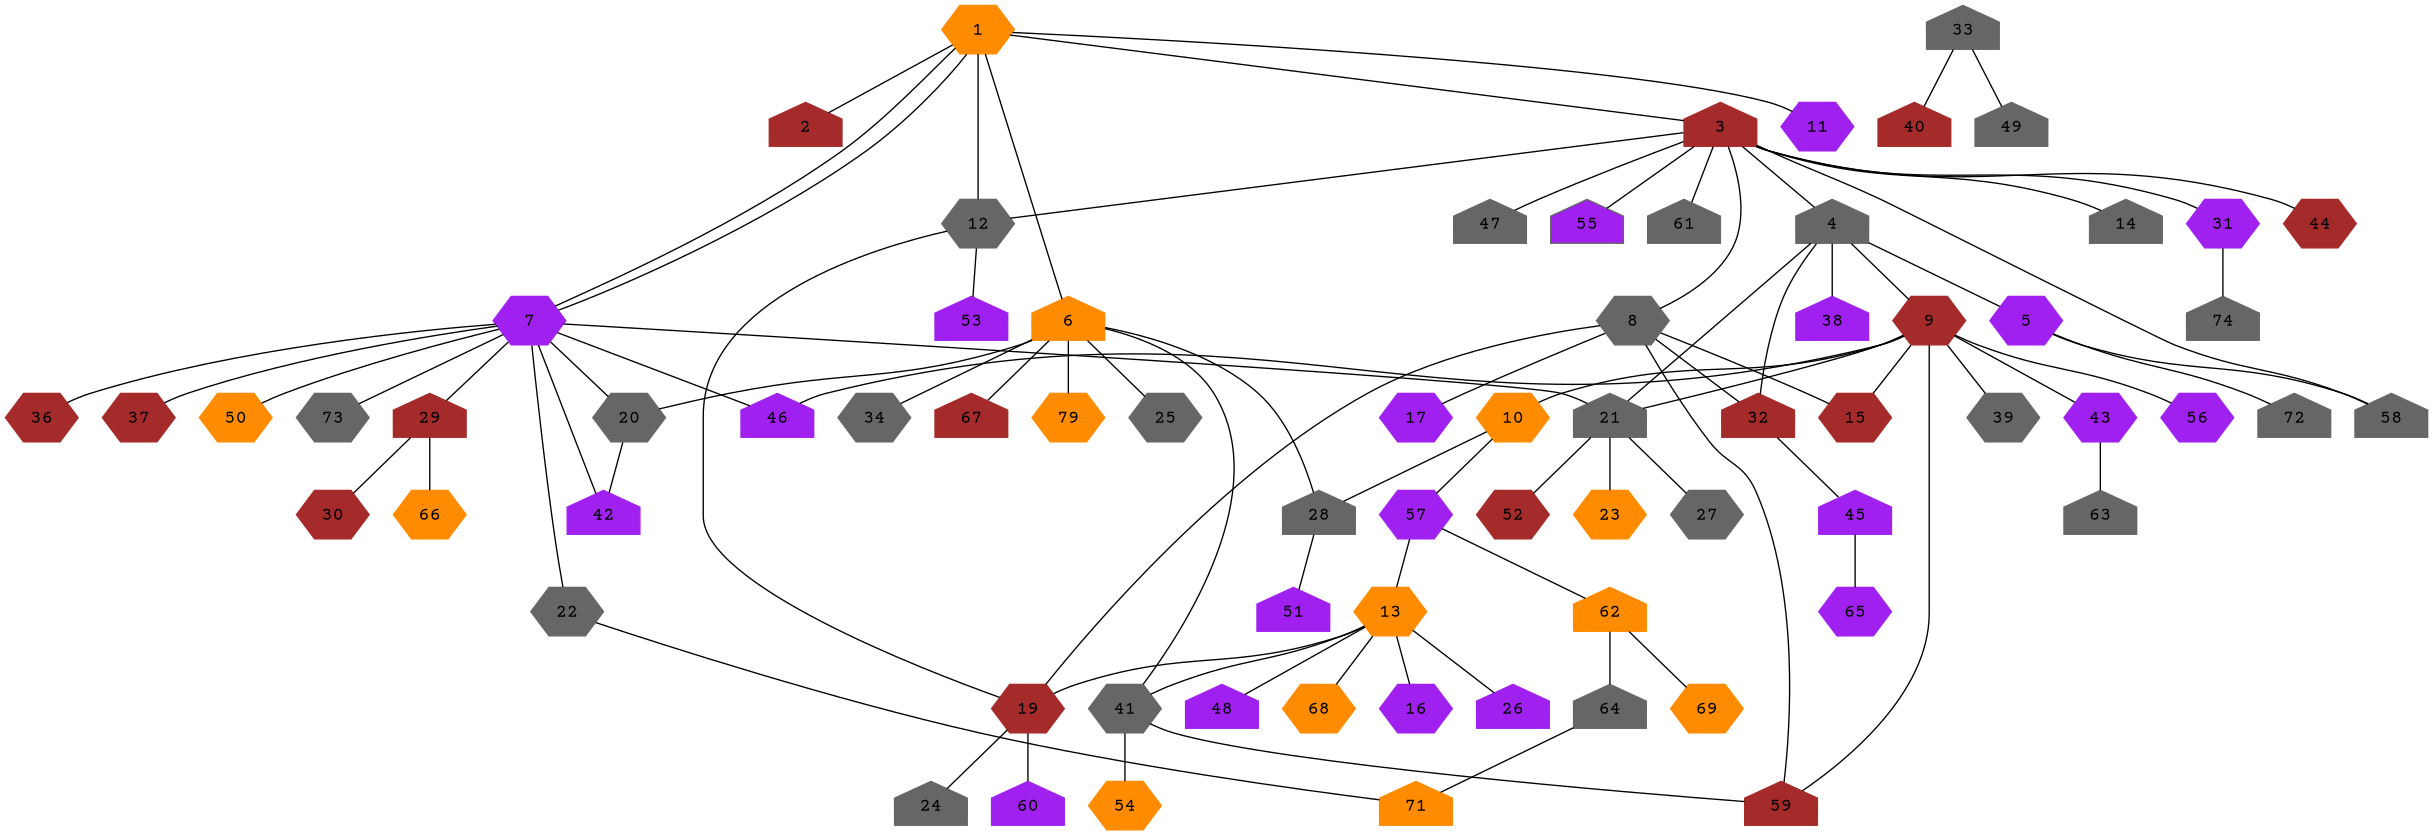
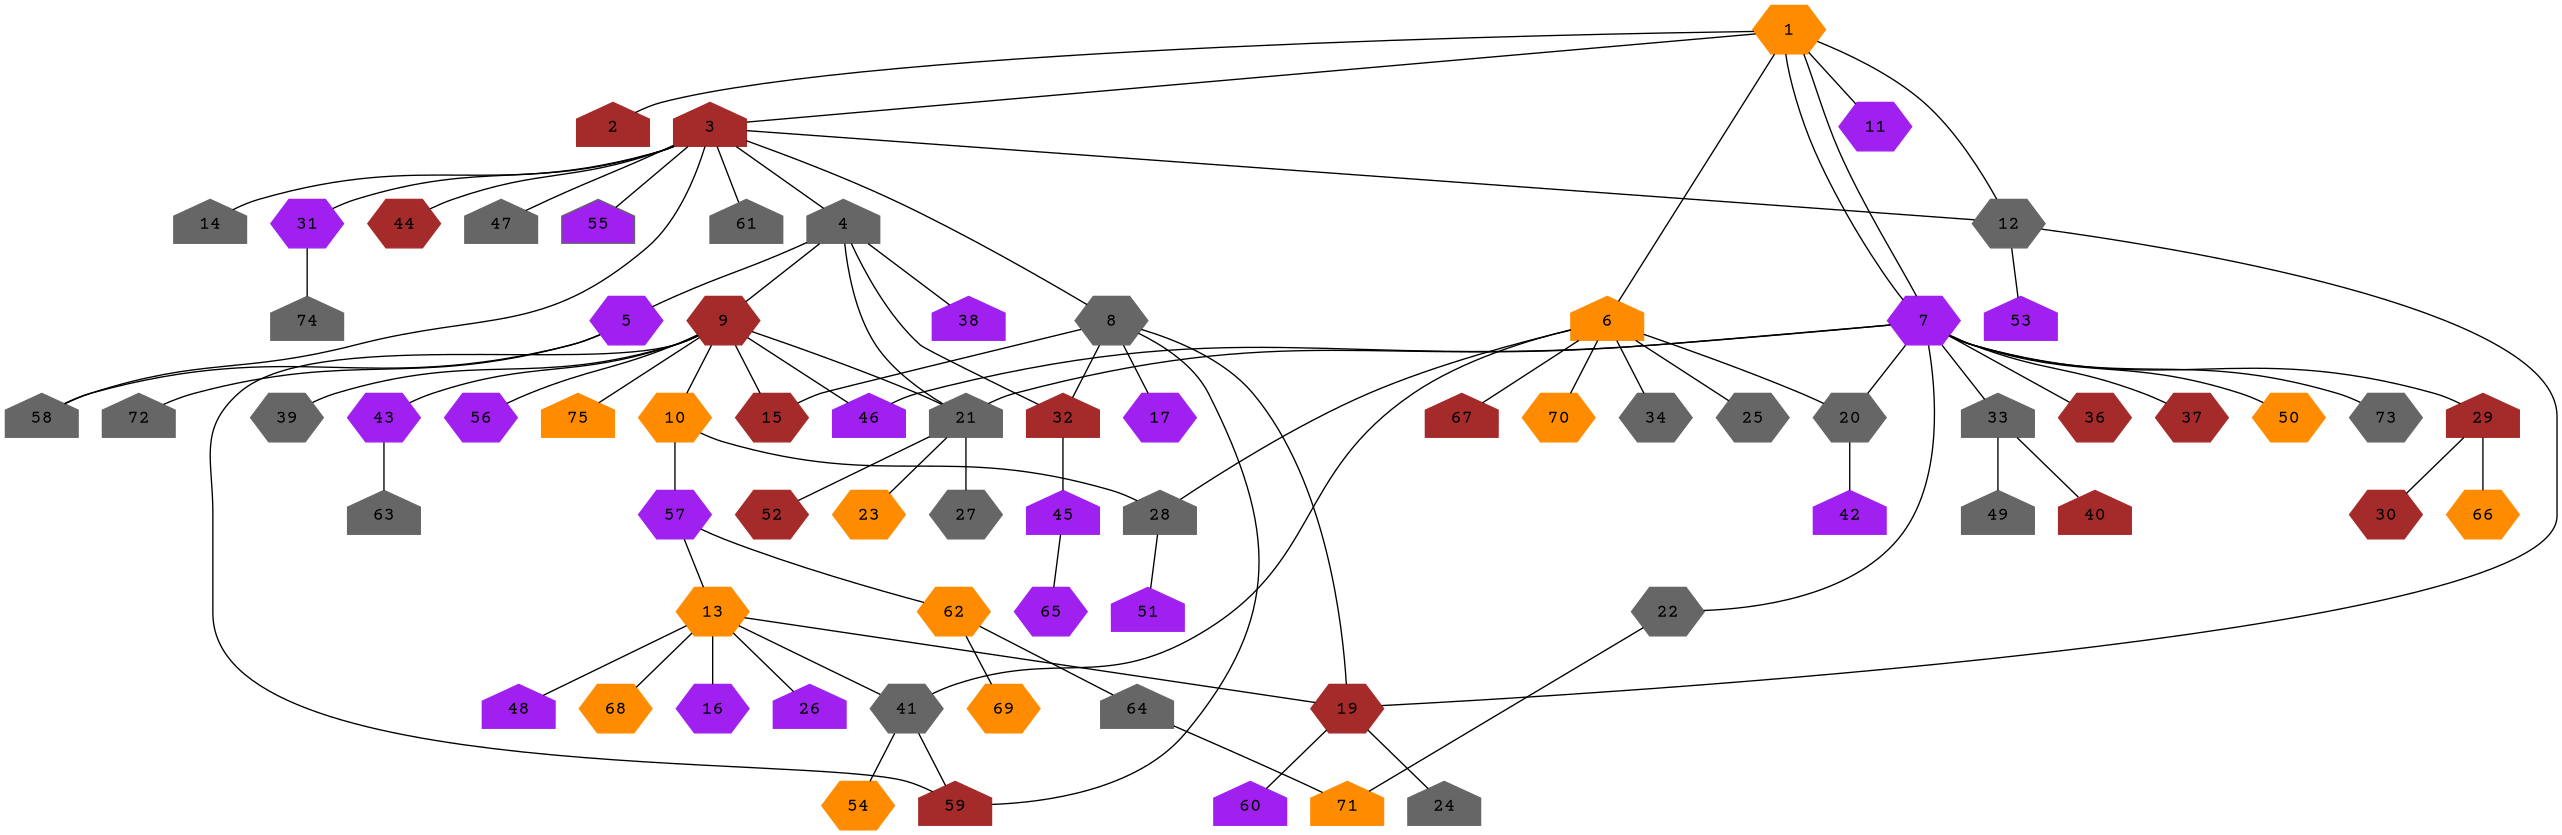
none -> (578, 418)
(1068, 418) -> (1559, 418)
(567, 419) -> (1963, 372)
(1610, 612) -> (954, 612)
